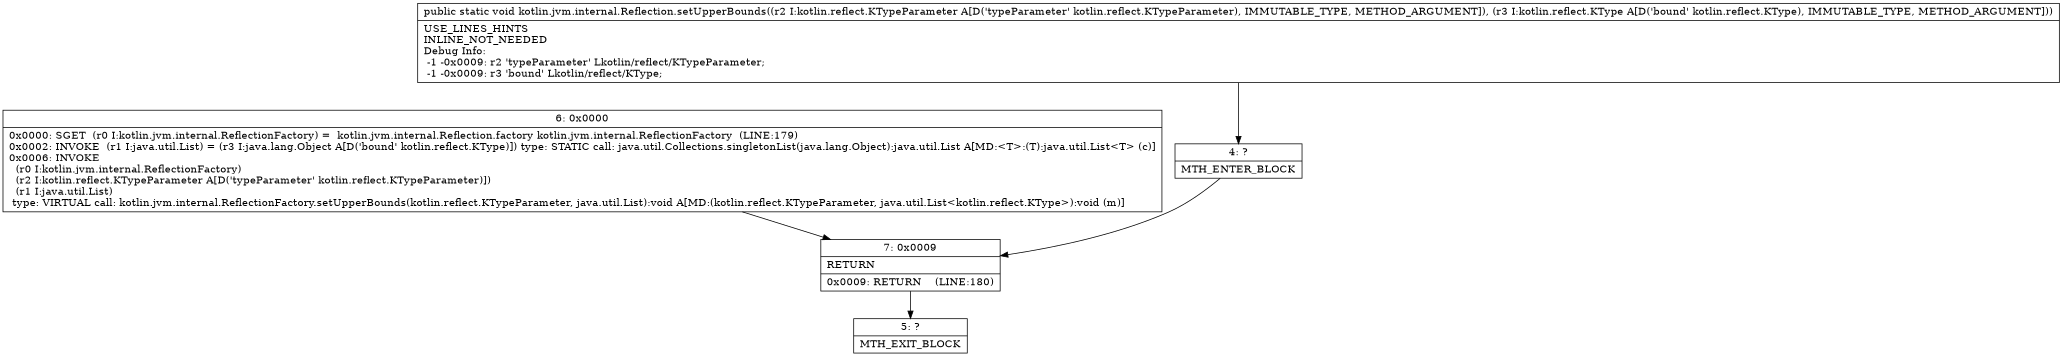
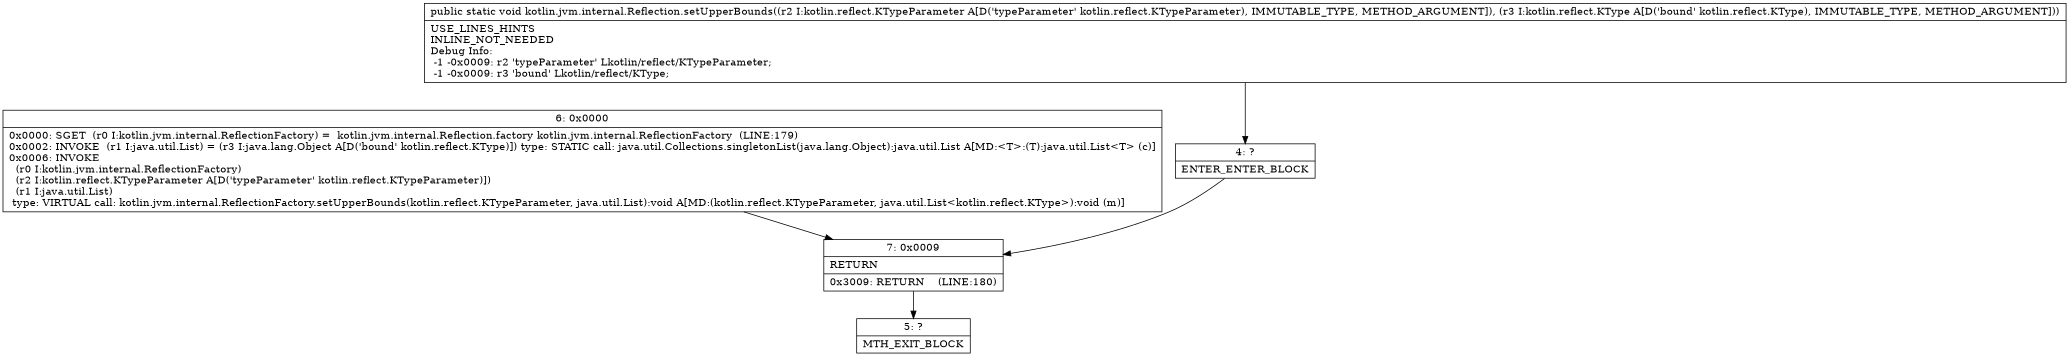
(1239, 169) -> (1245, 169)
(910, 282) -> (913, 282)
